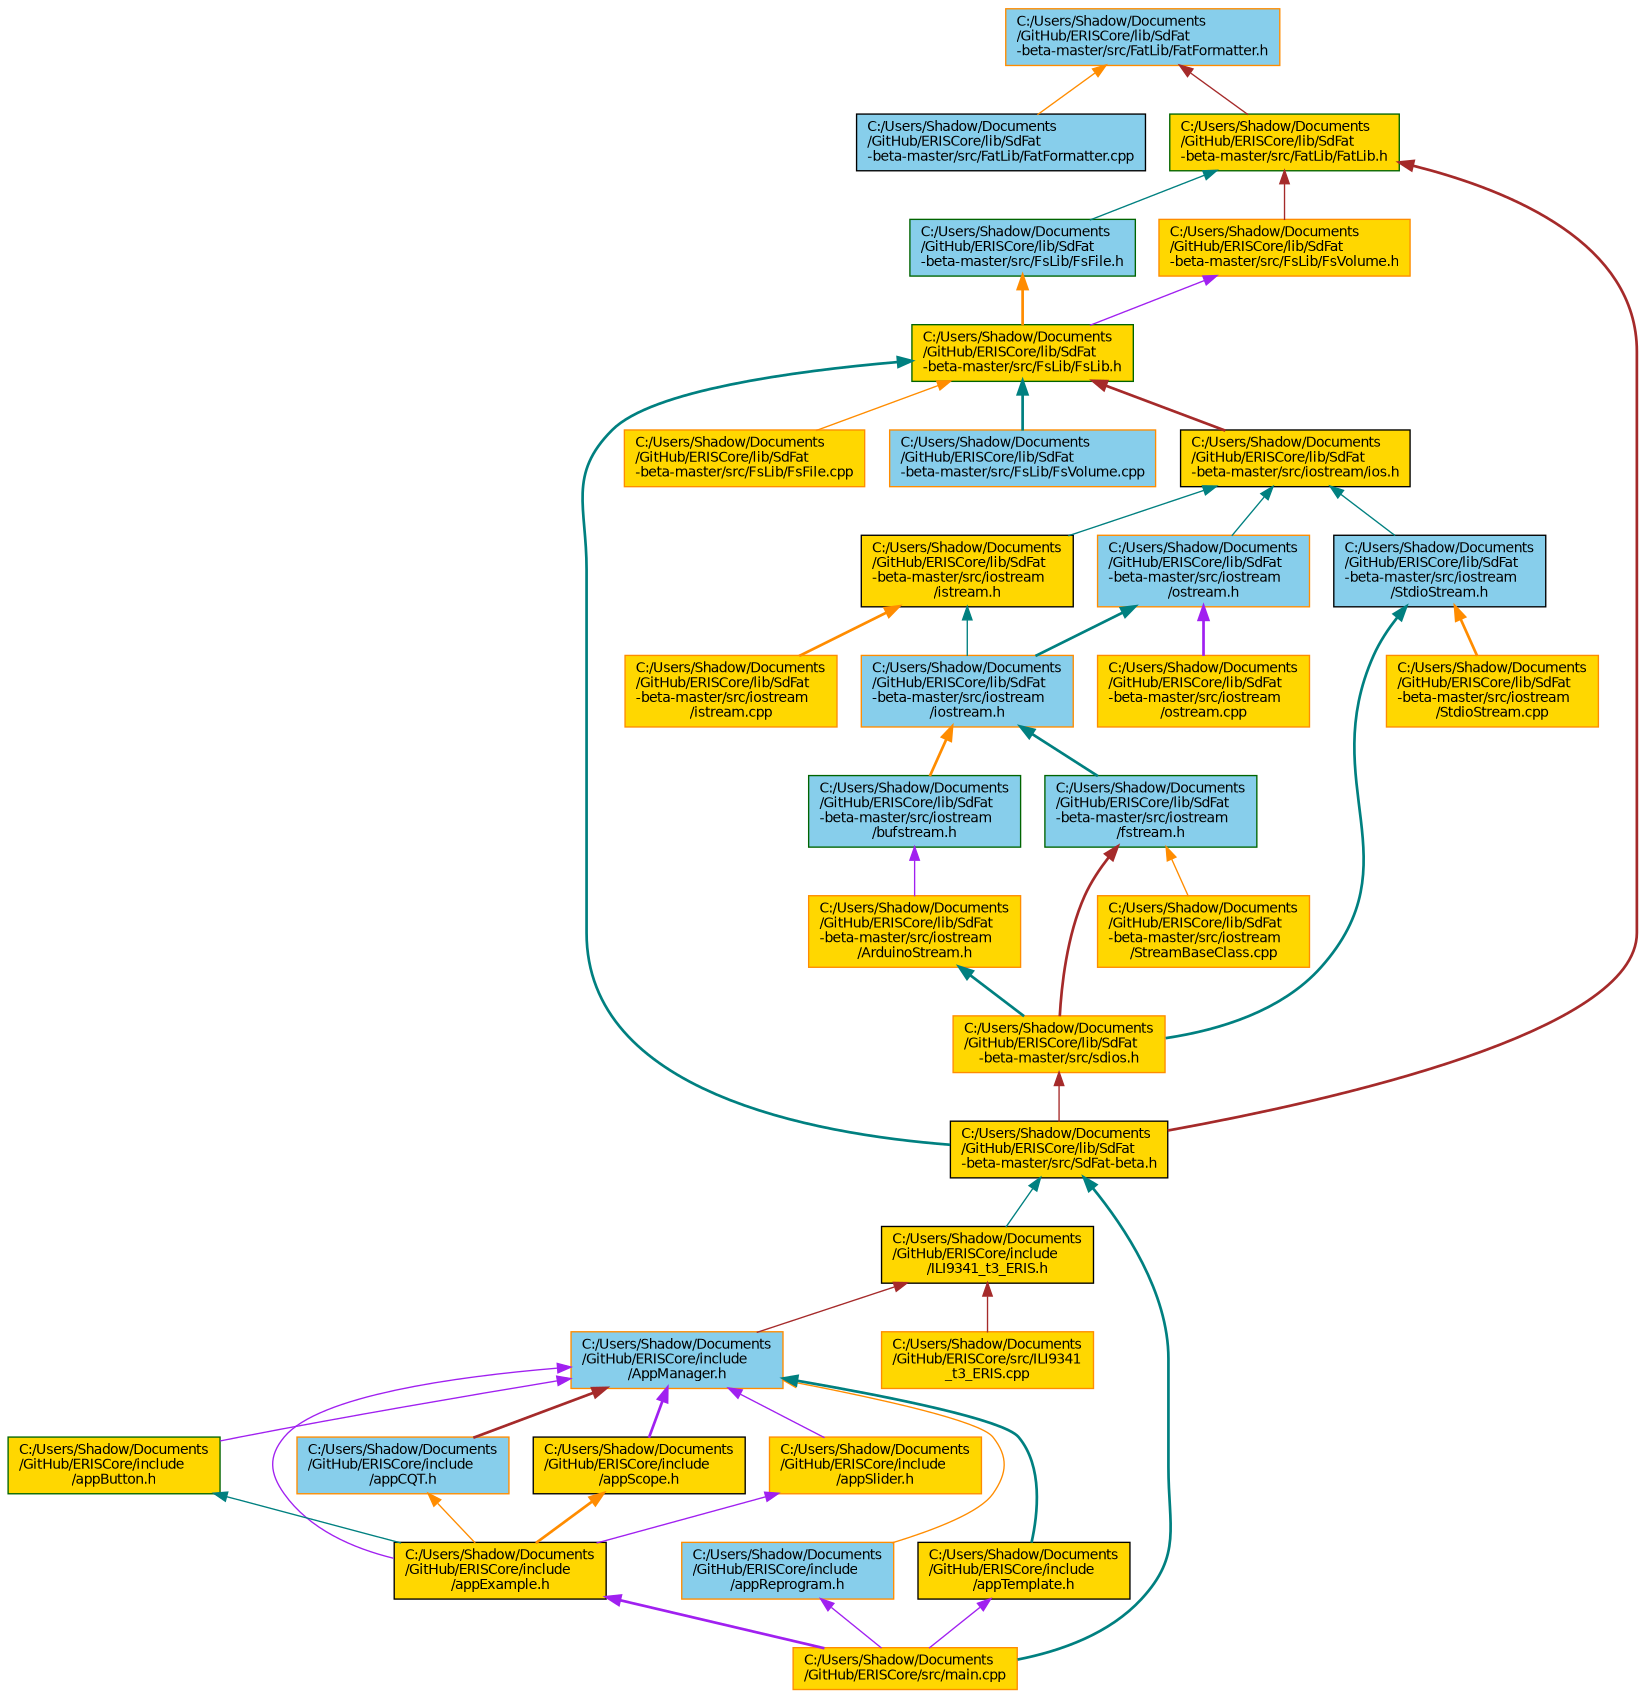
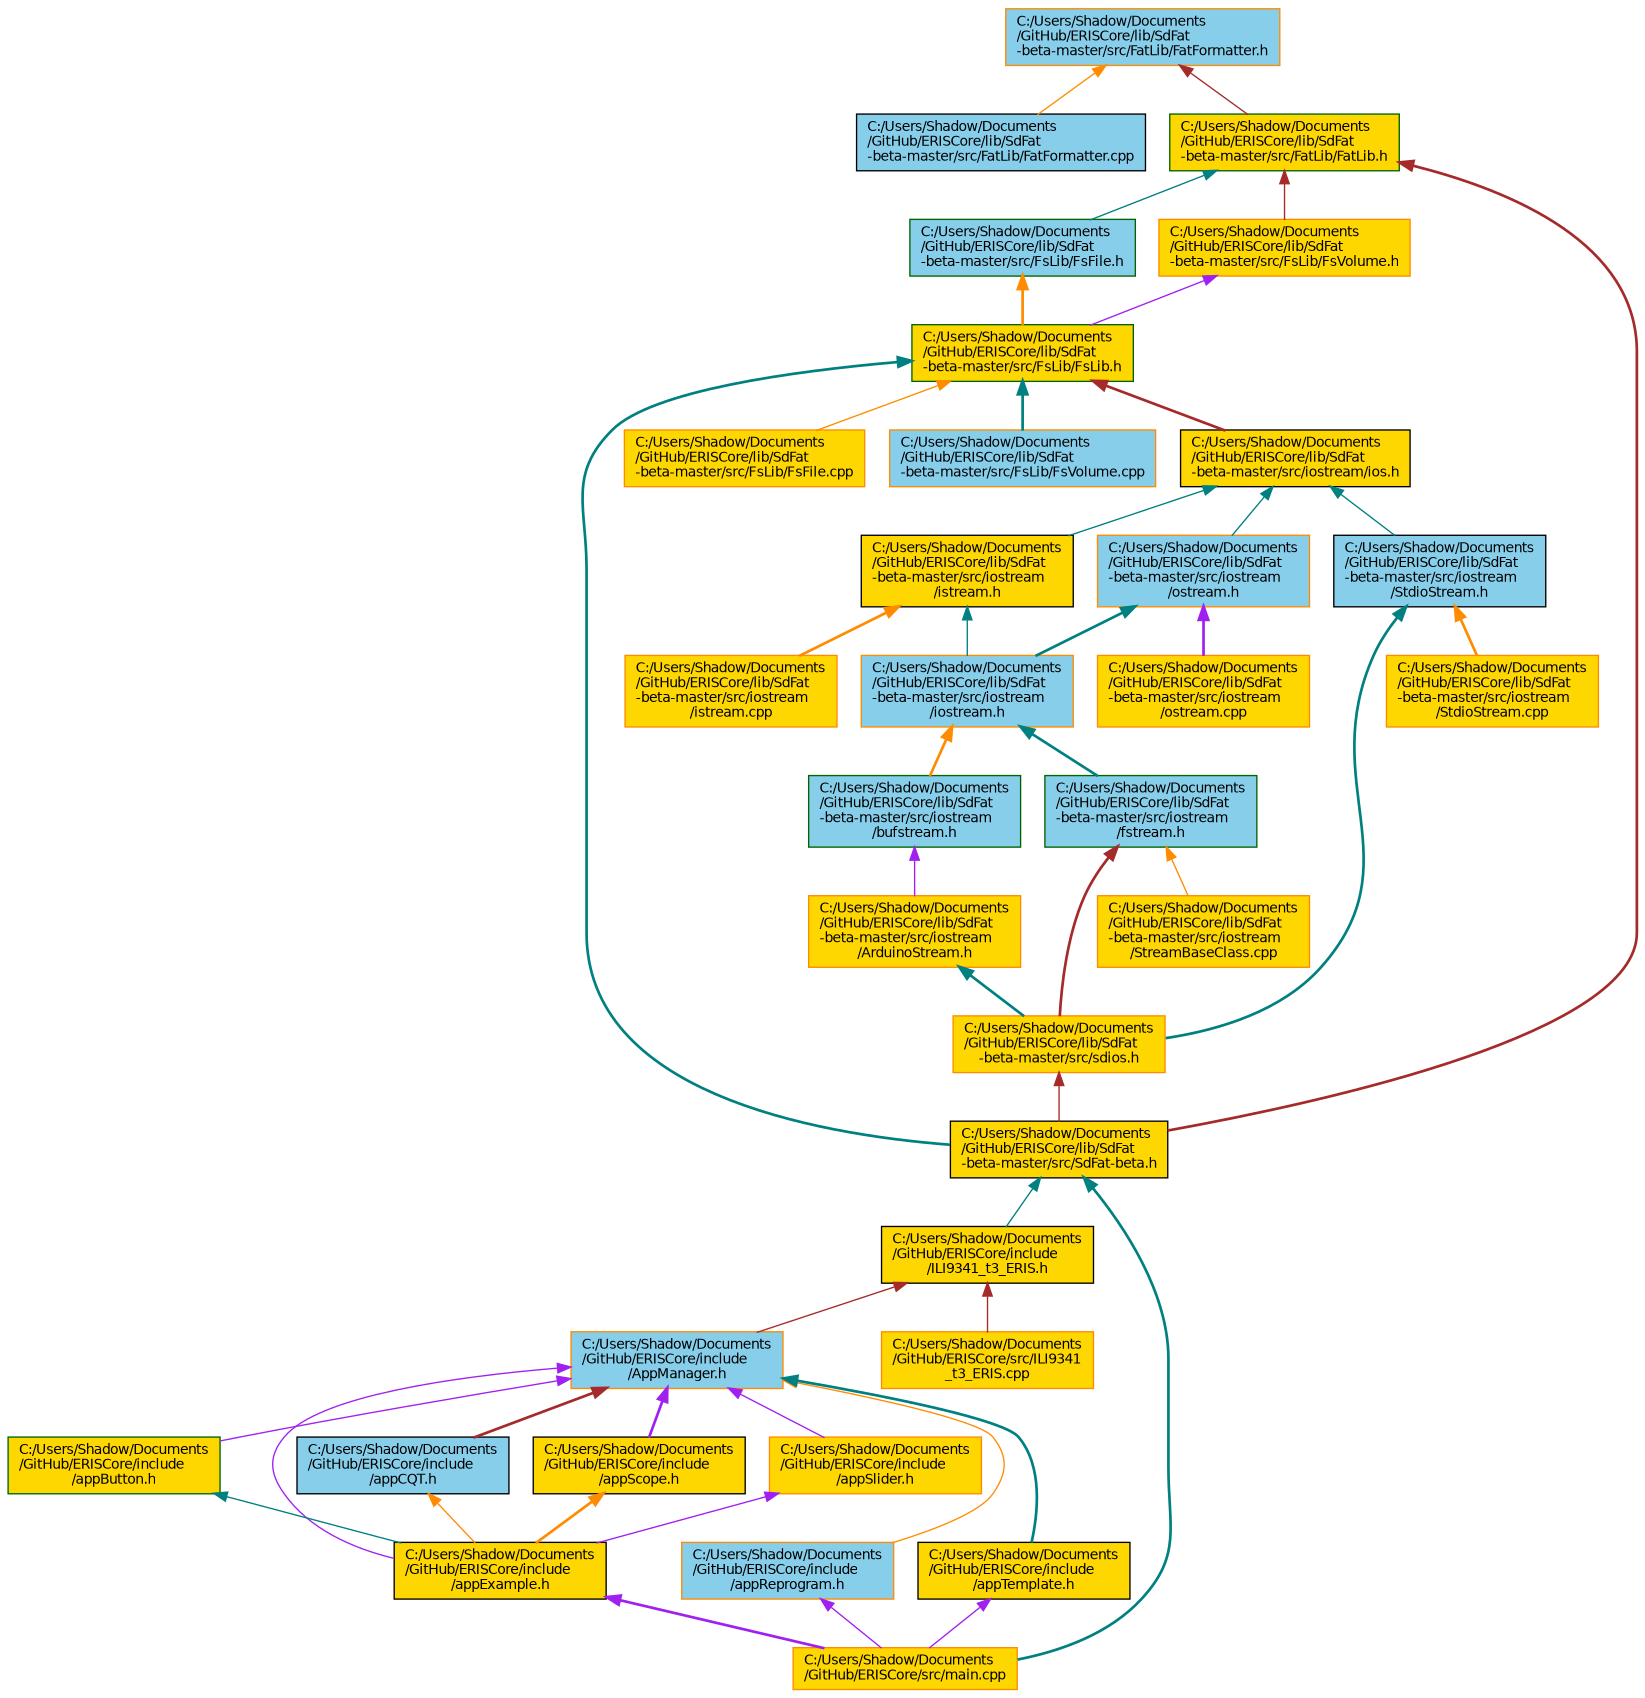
(403, 1465) -> (403, 1465)
